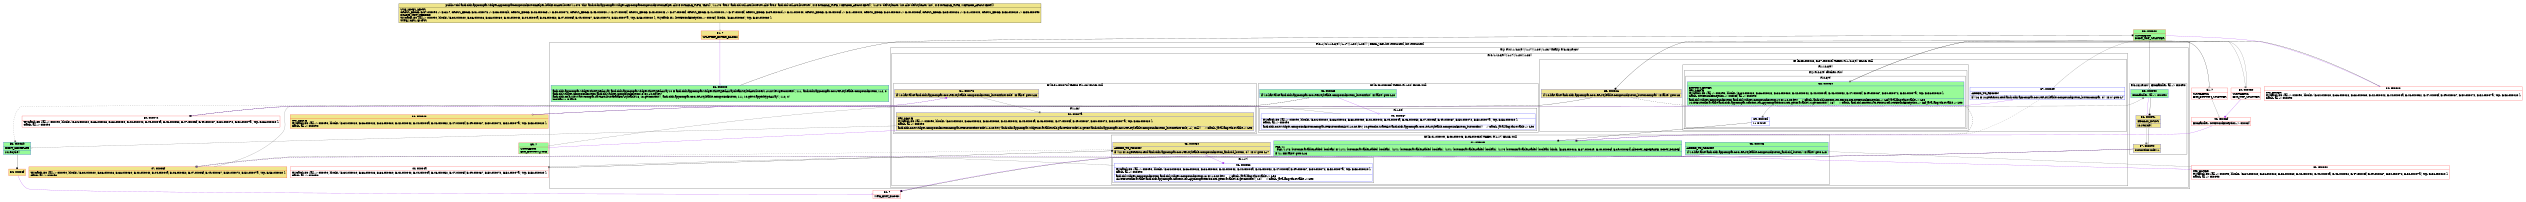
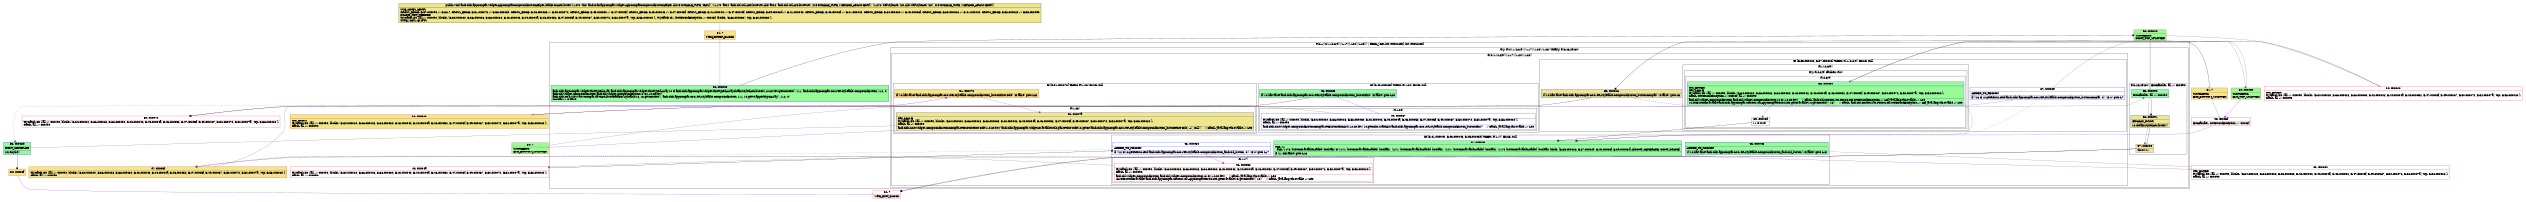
(720, 37) -> (720, 37)
(1700, 88) -> (1697, 88)
(967, 94) -> (967, 94)
(2210, 94) -> (2210, 94)
(2246, 94) -> (2246, 94)
(299, 121) -> (299, 121)
(2145, 126) -> (2150, 126)
(1192, 148) -> (1192, 148)
(2147, 150) -> (2143, 150)
(533, 152) -> (530, 152)
(1243, 172) -> (1243, 172)
